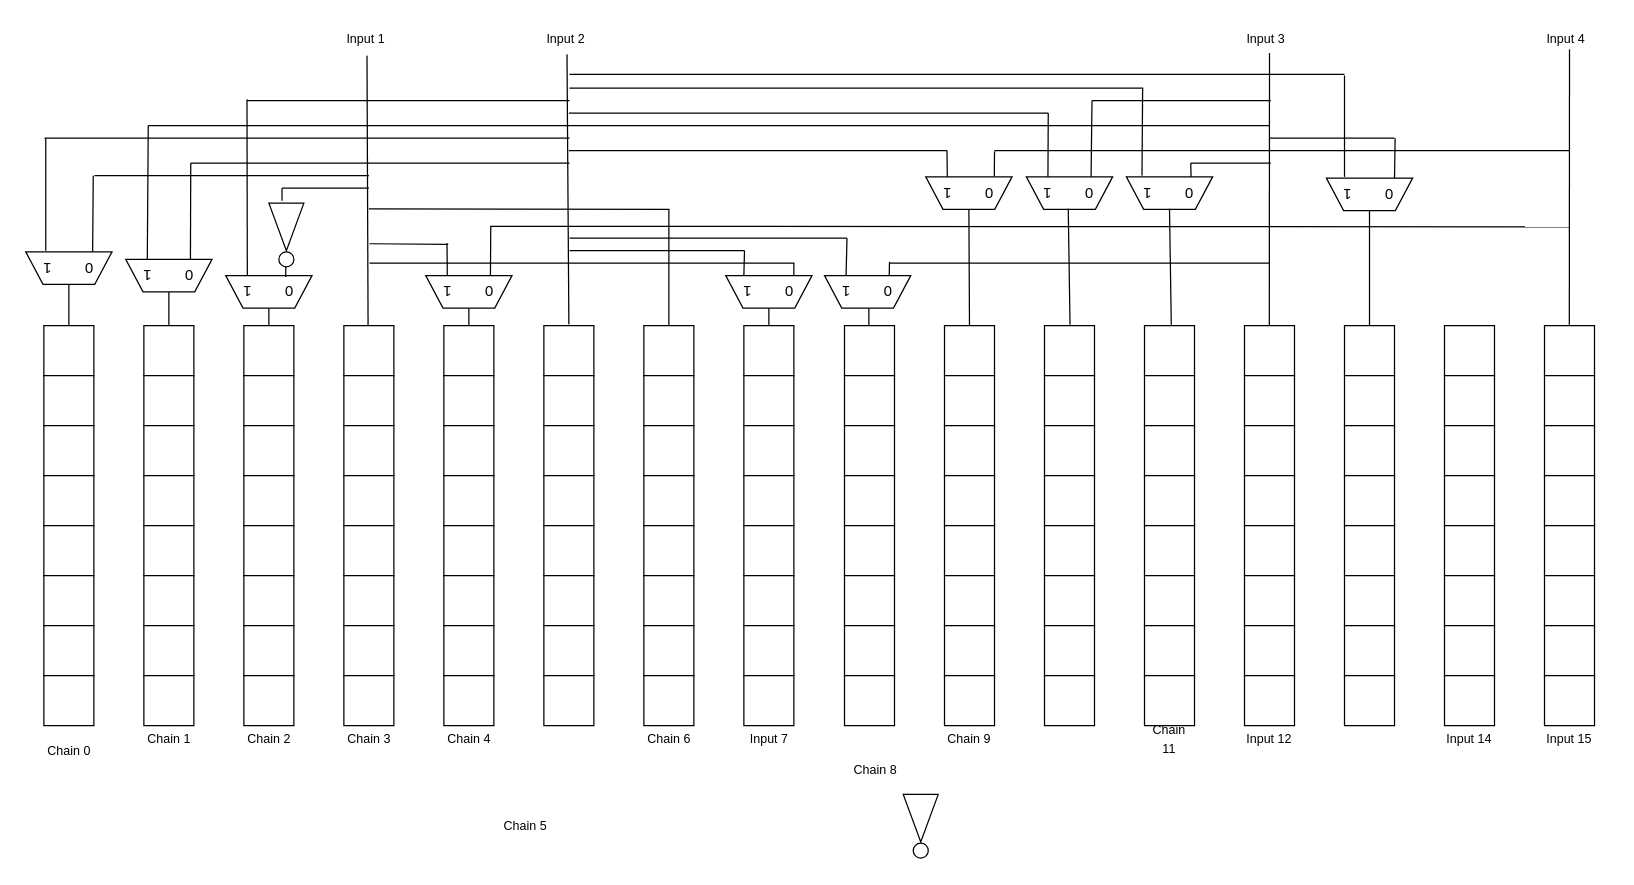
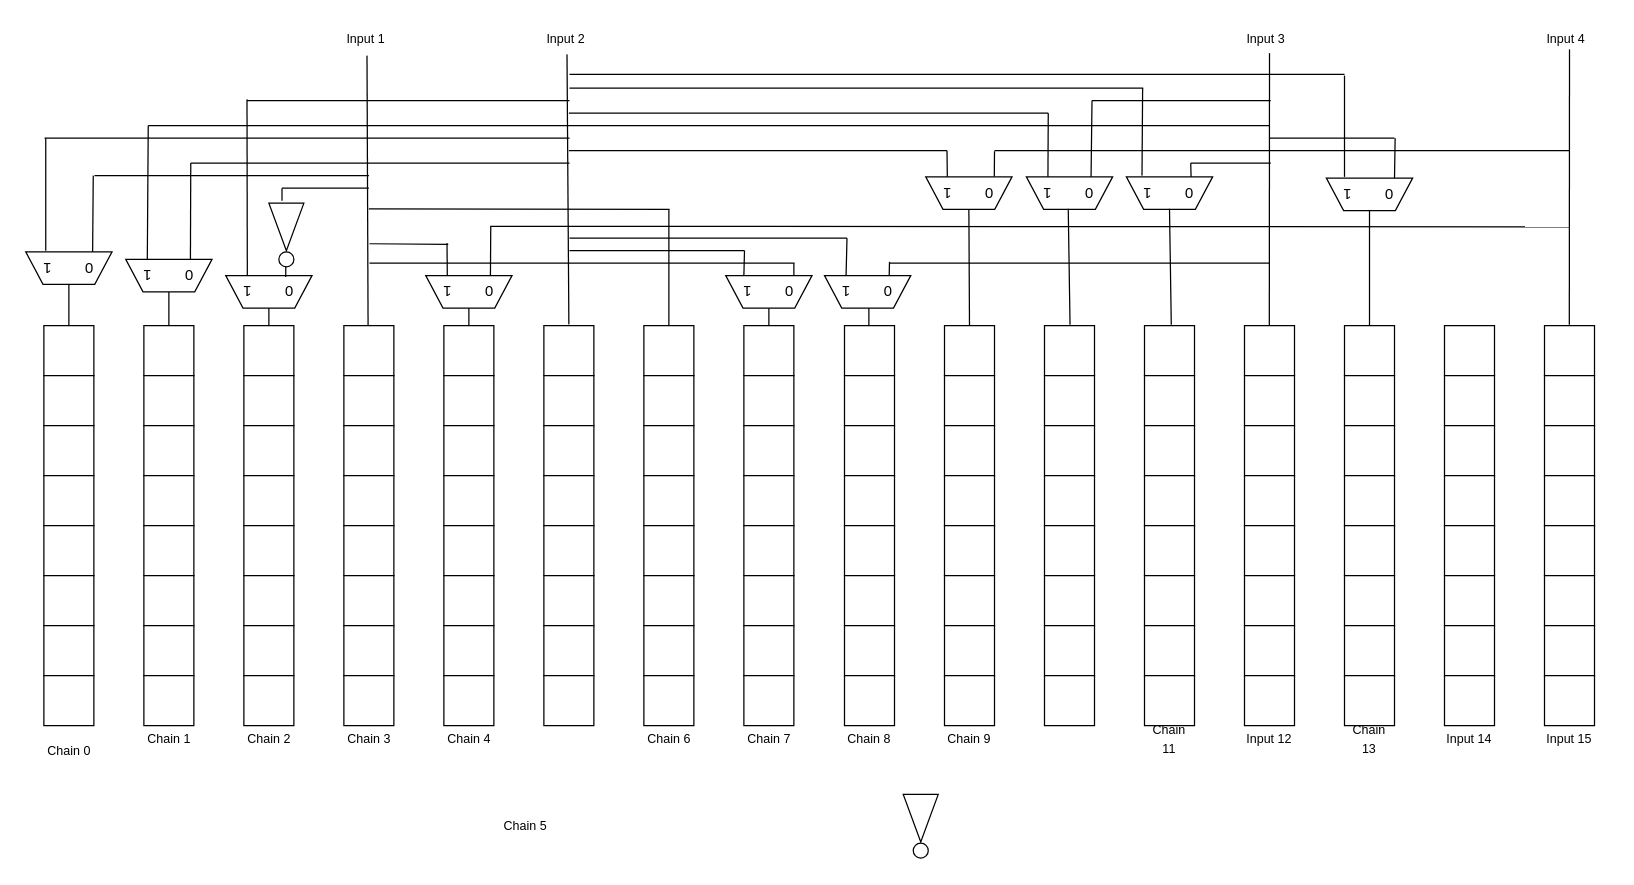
(769, 738) -> (769, 738)
none -> (1369, 738)
(875, 769) -> (869, 738)
